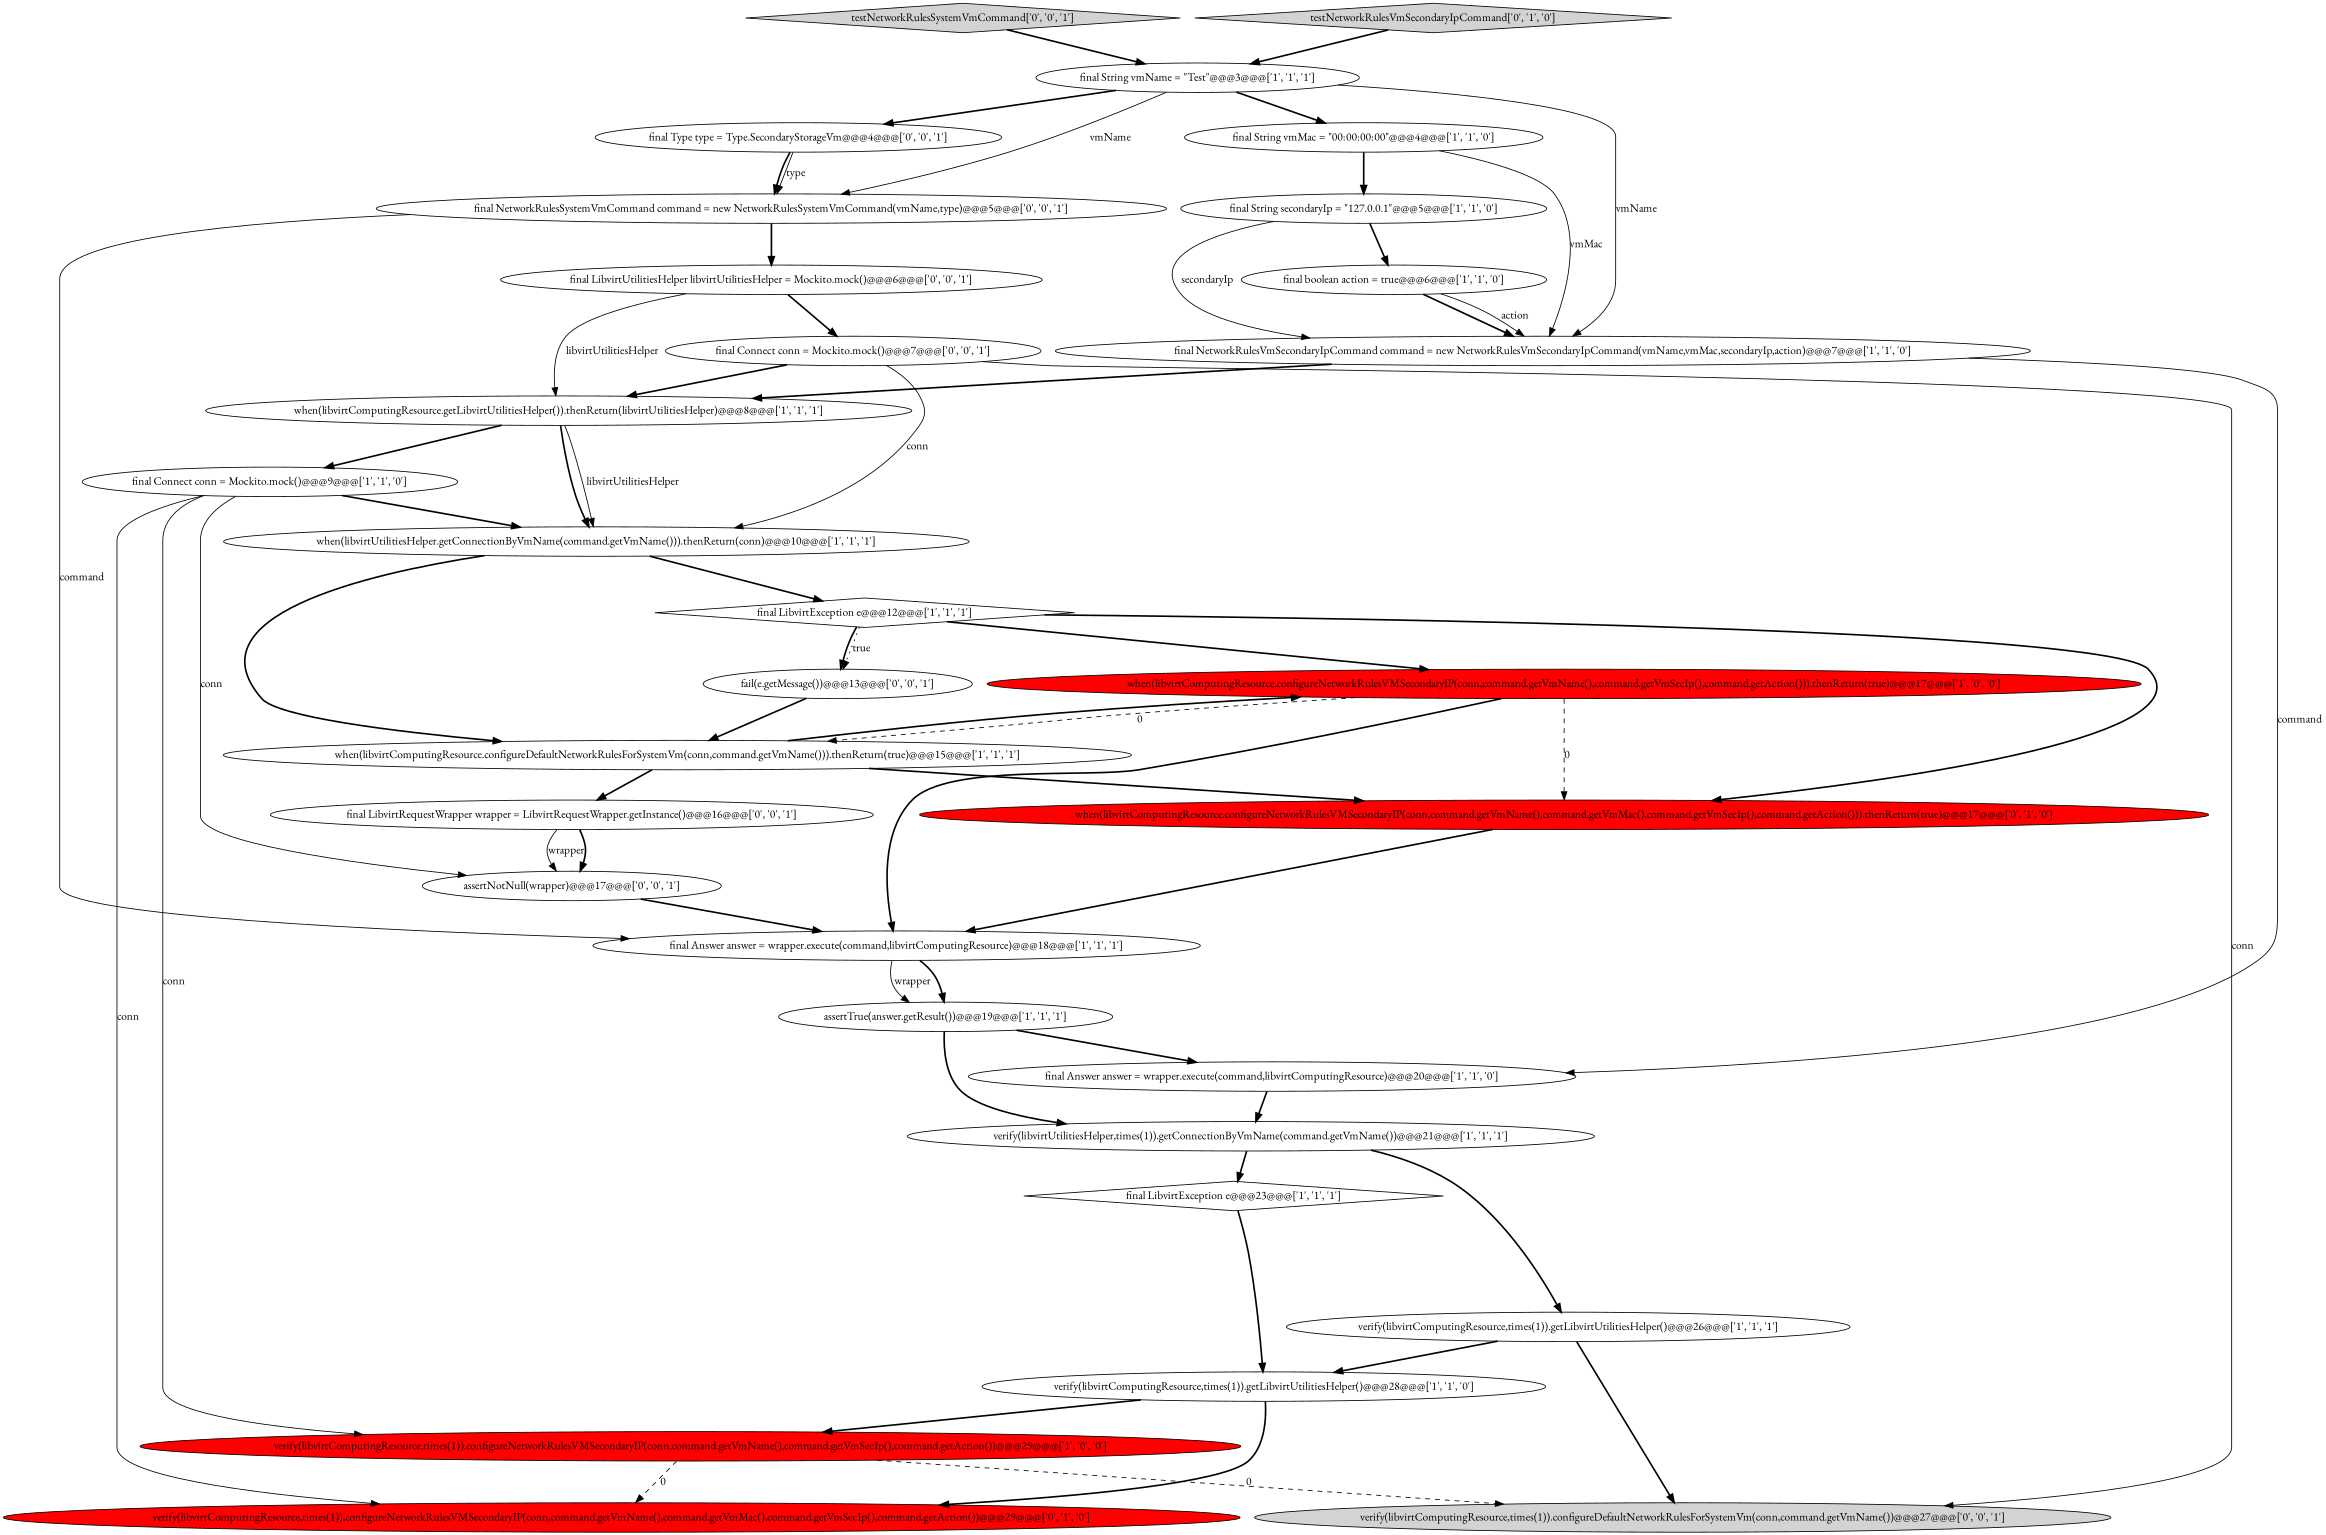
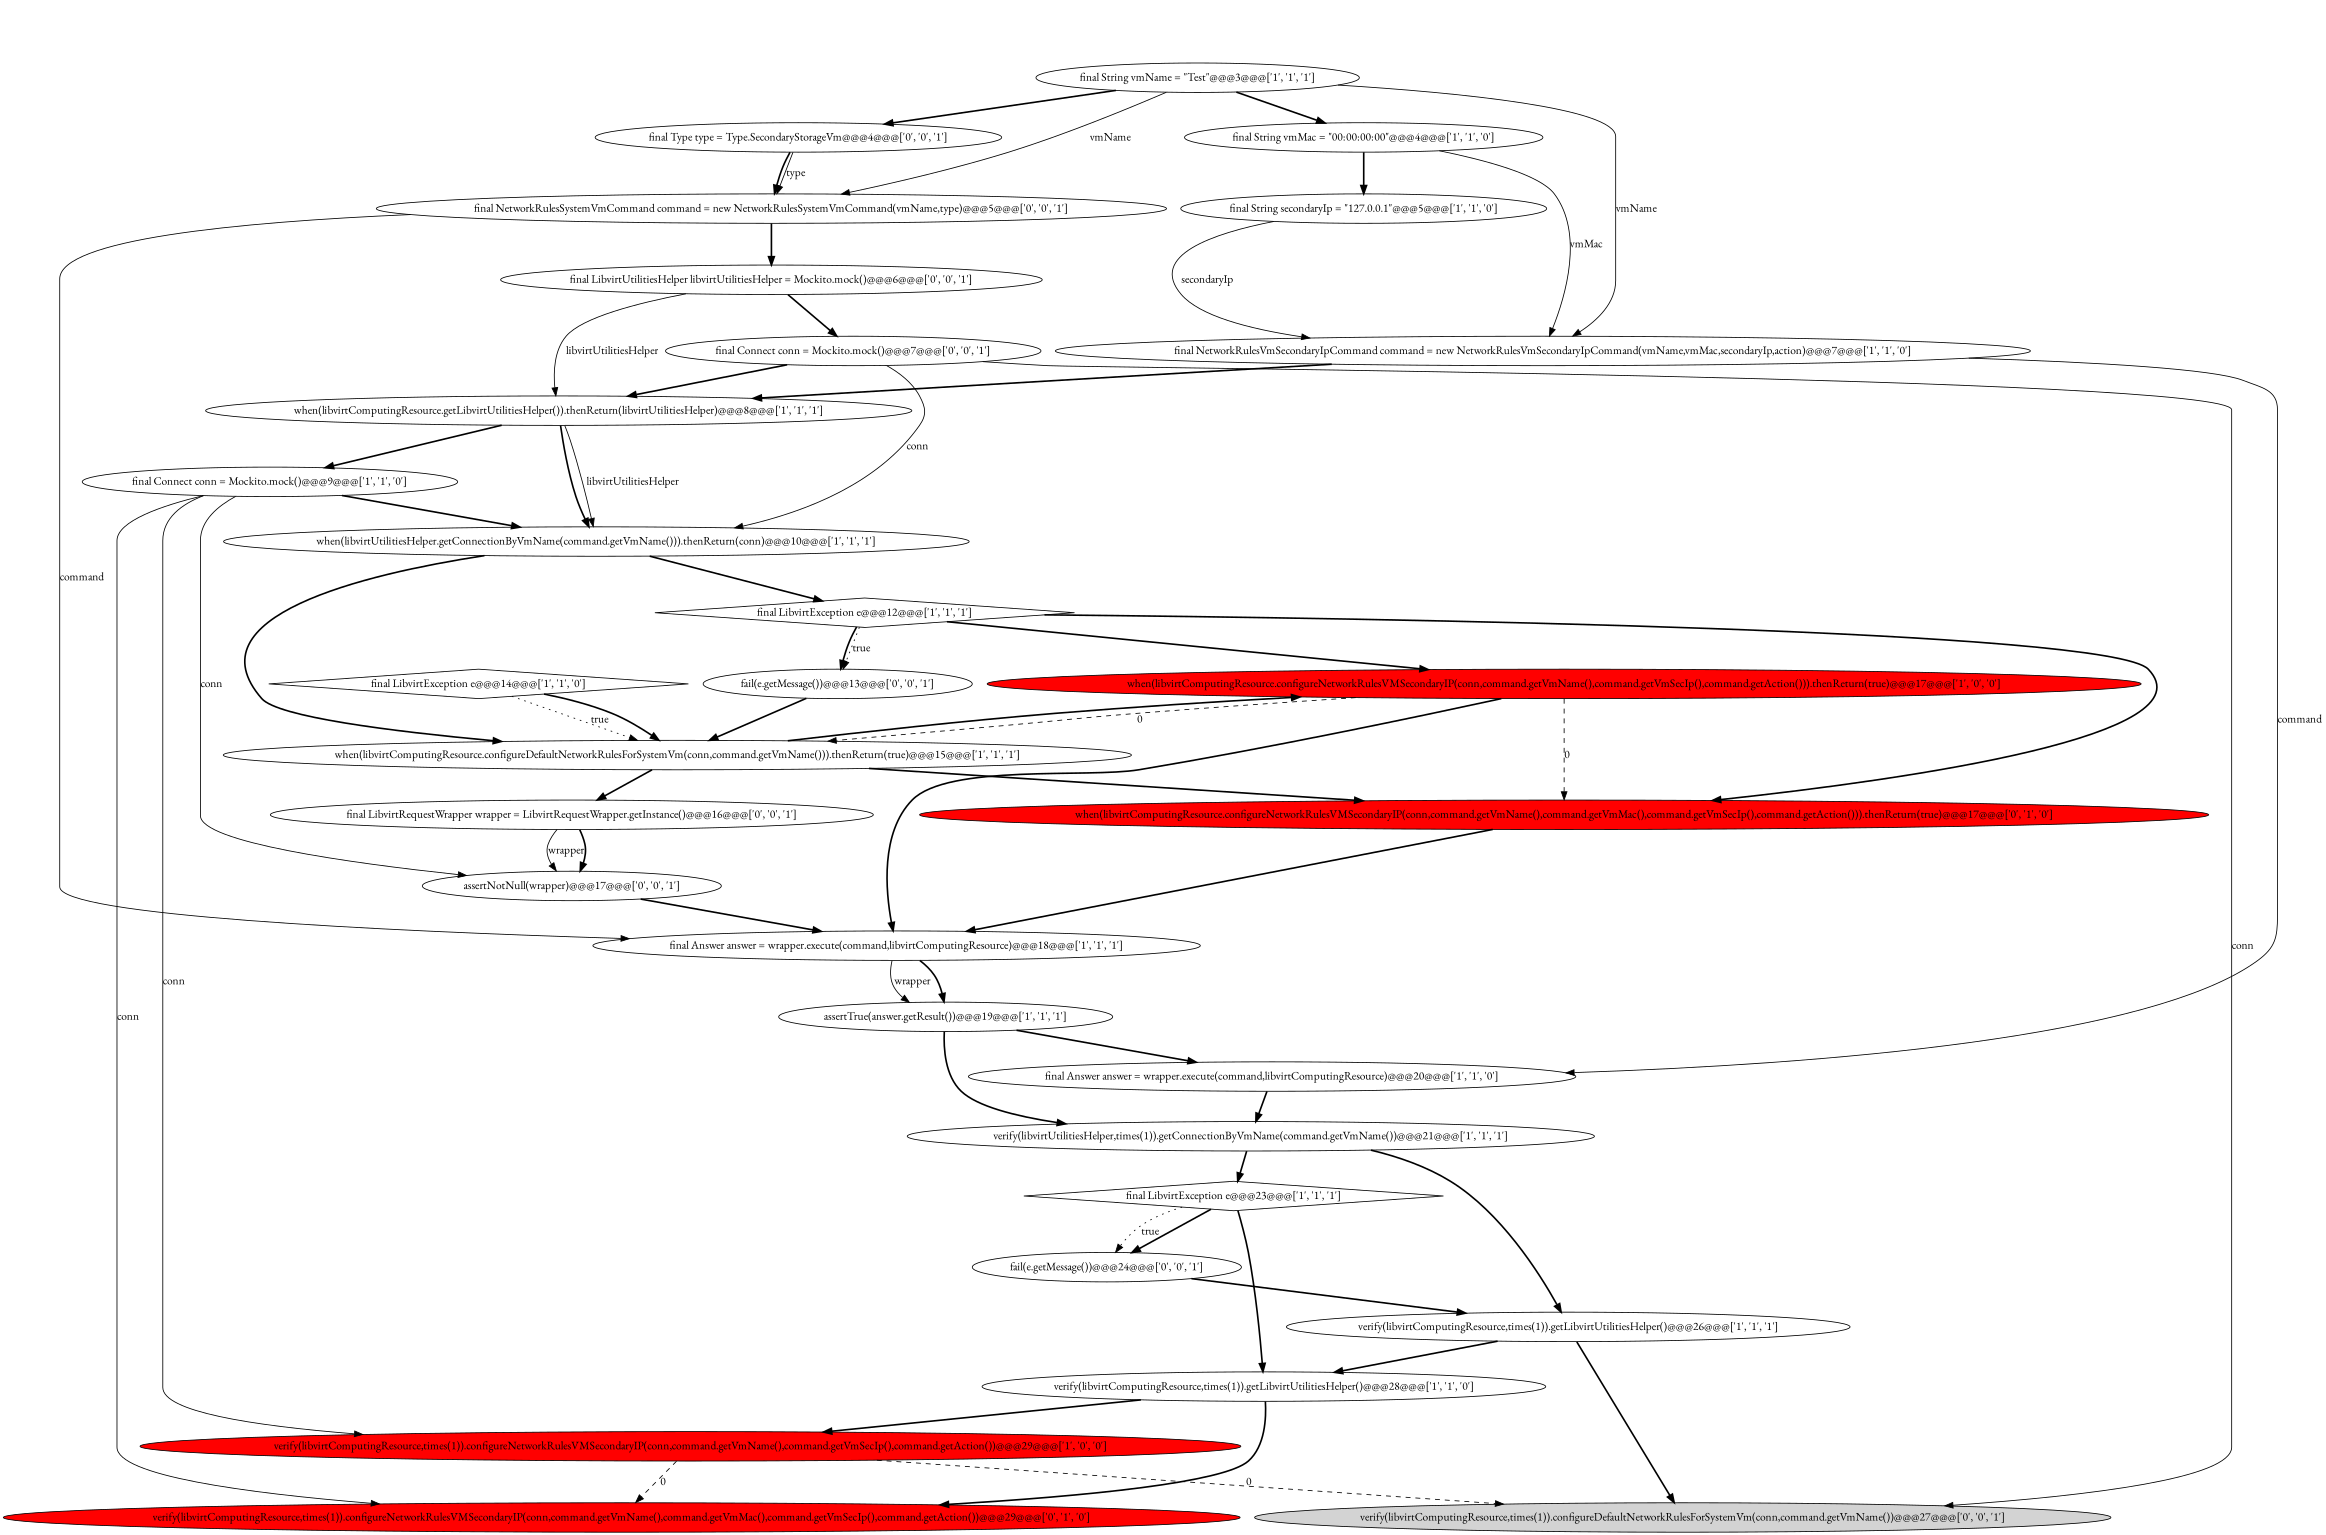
(963, 18) -> none
(1433, 18) -> none
(1394, 280) -> none
none -> (479, 684)
none -> (1107, 1267)
